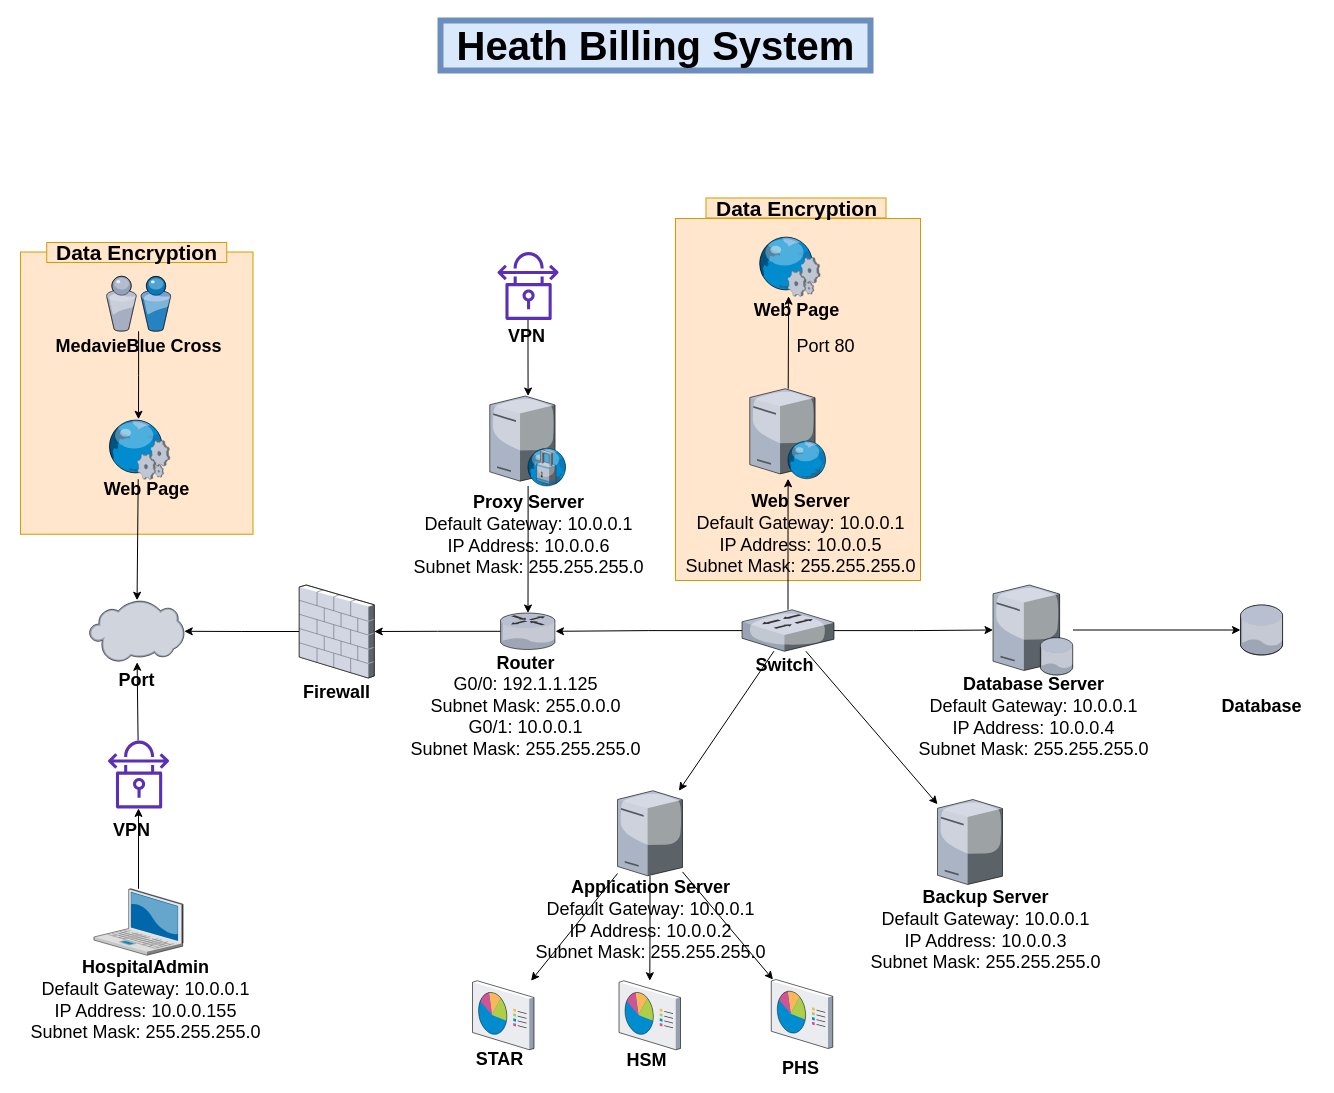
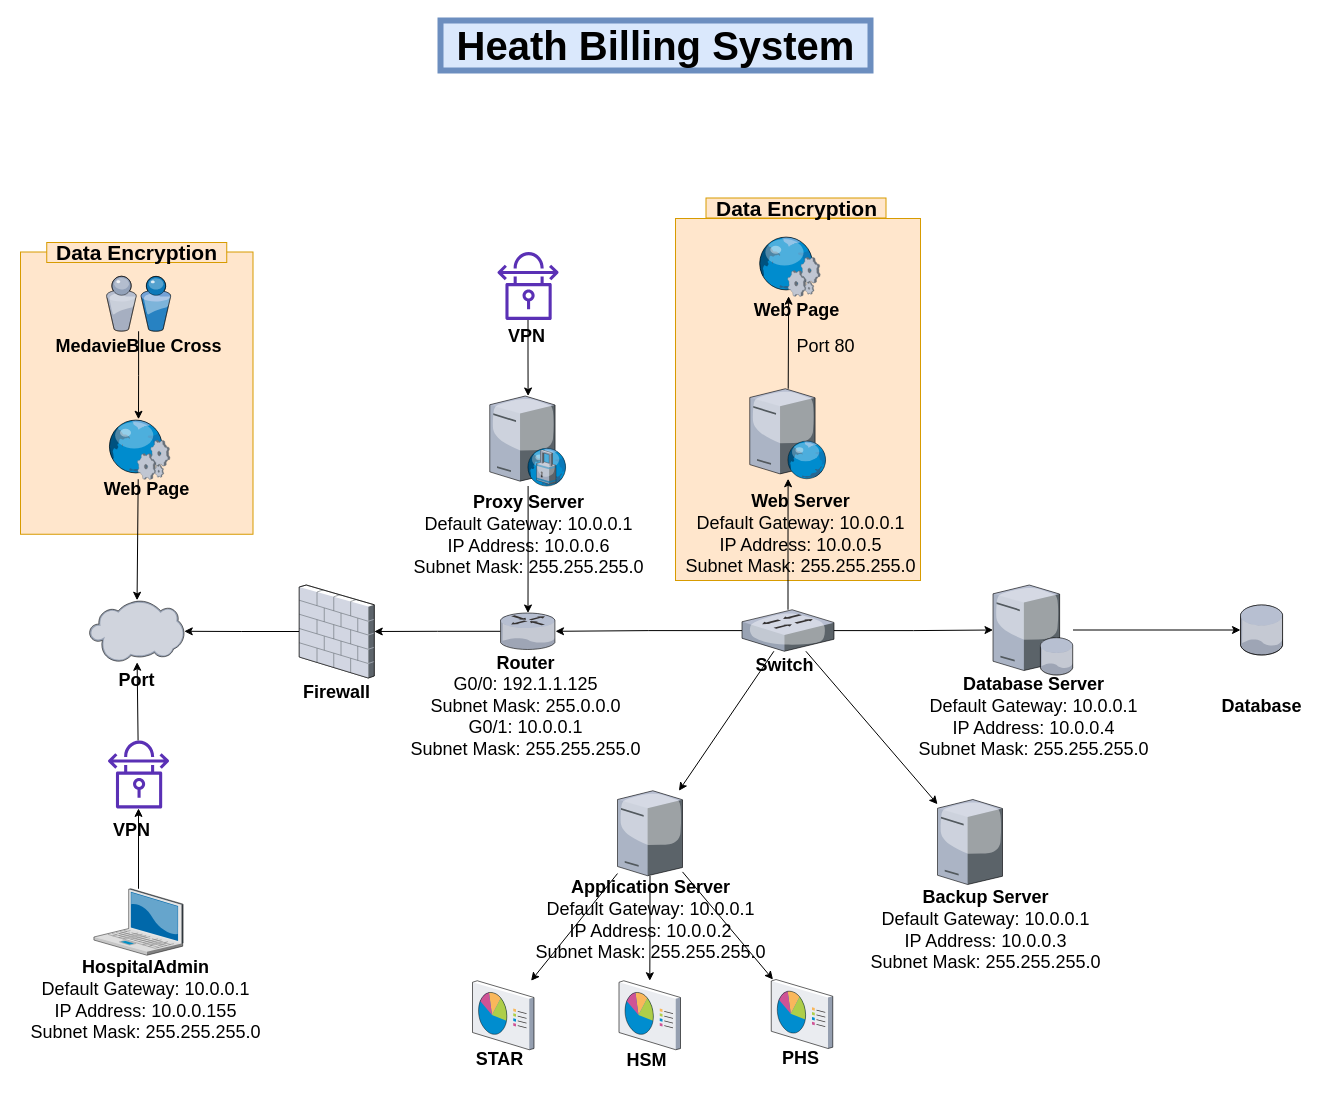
(800, 1069) -> (800, 1059)
